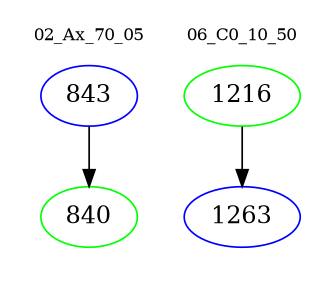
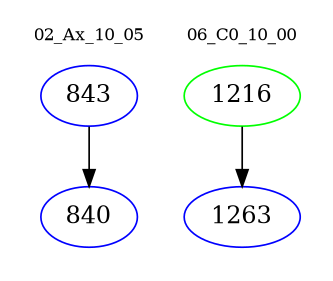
(89, 36) -> (89, 36)
(242, 36) -> (242, 36)
(89, 217) -> (89, 217)
